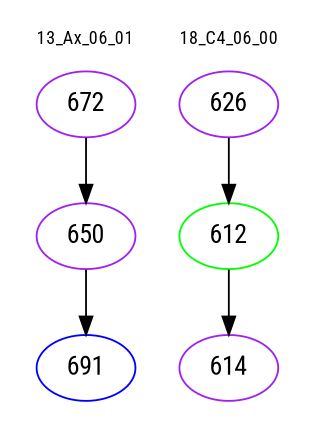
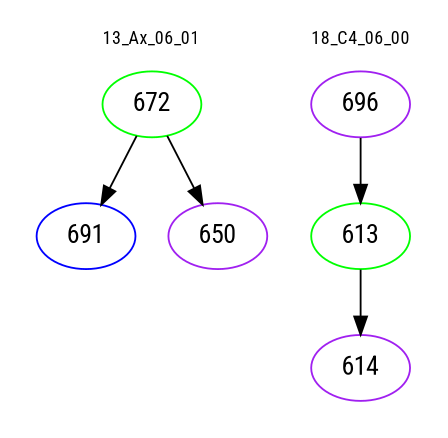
(86, 104) -> (152, 104)
(229, 104) -> (361, 104)
(229, 236) -> (361, 236)
(86, 293) -> (123, 162)
